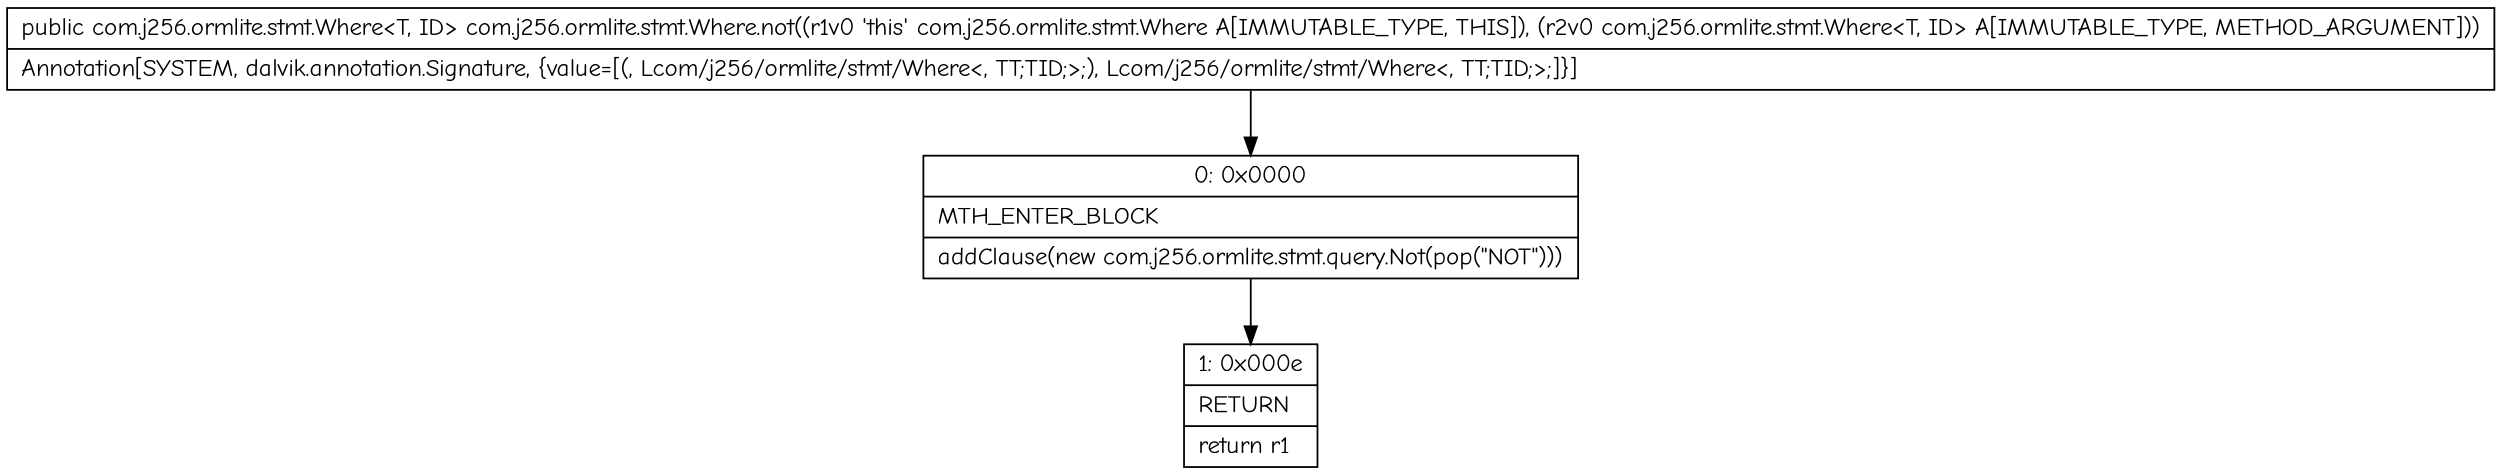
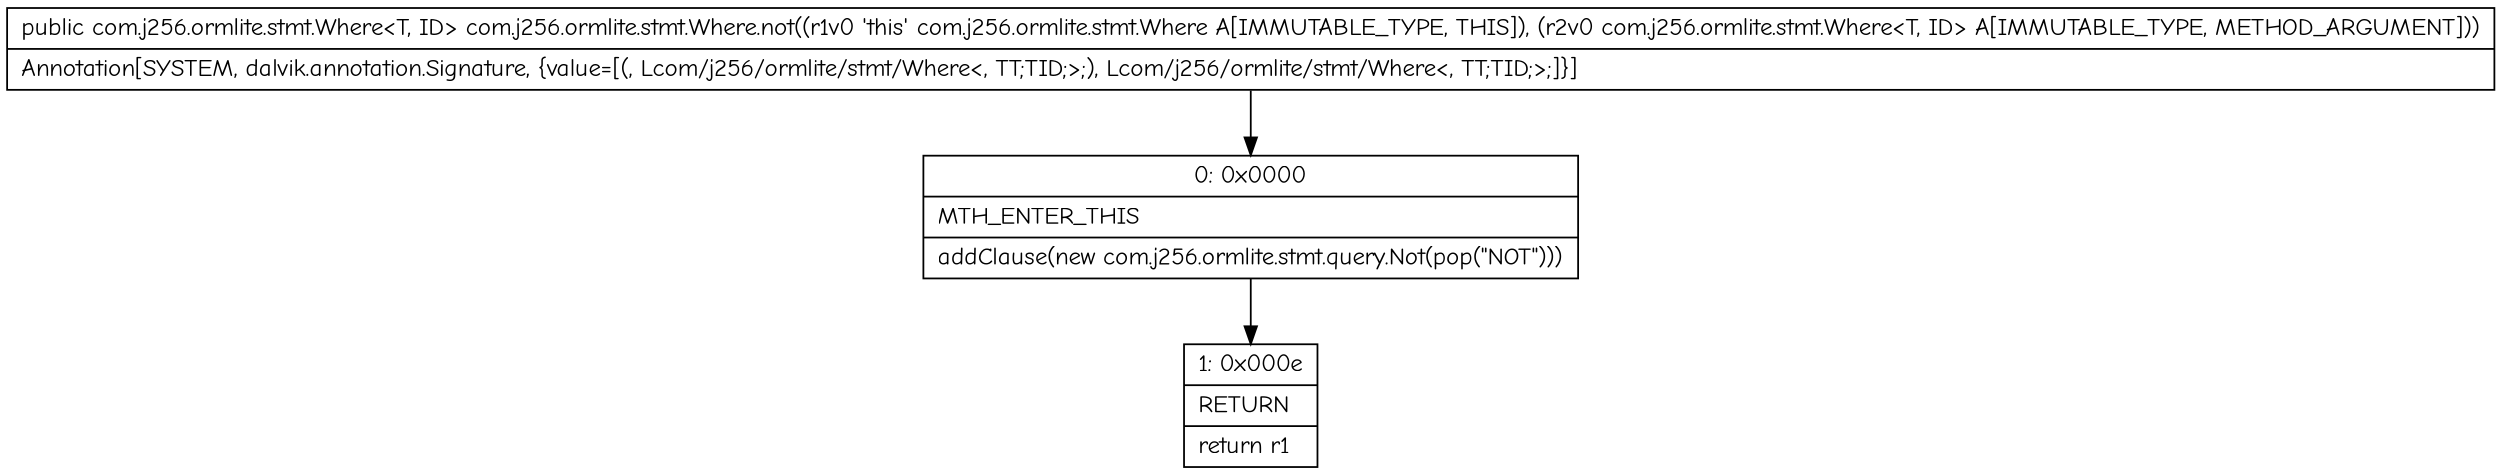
(1048, 216) -> (1039, 216)
